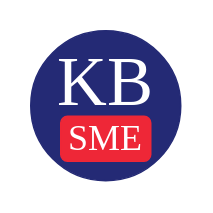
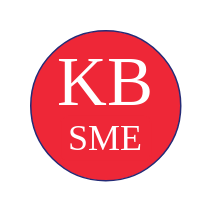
(106, 106) -> (106, 106)
